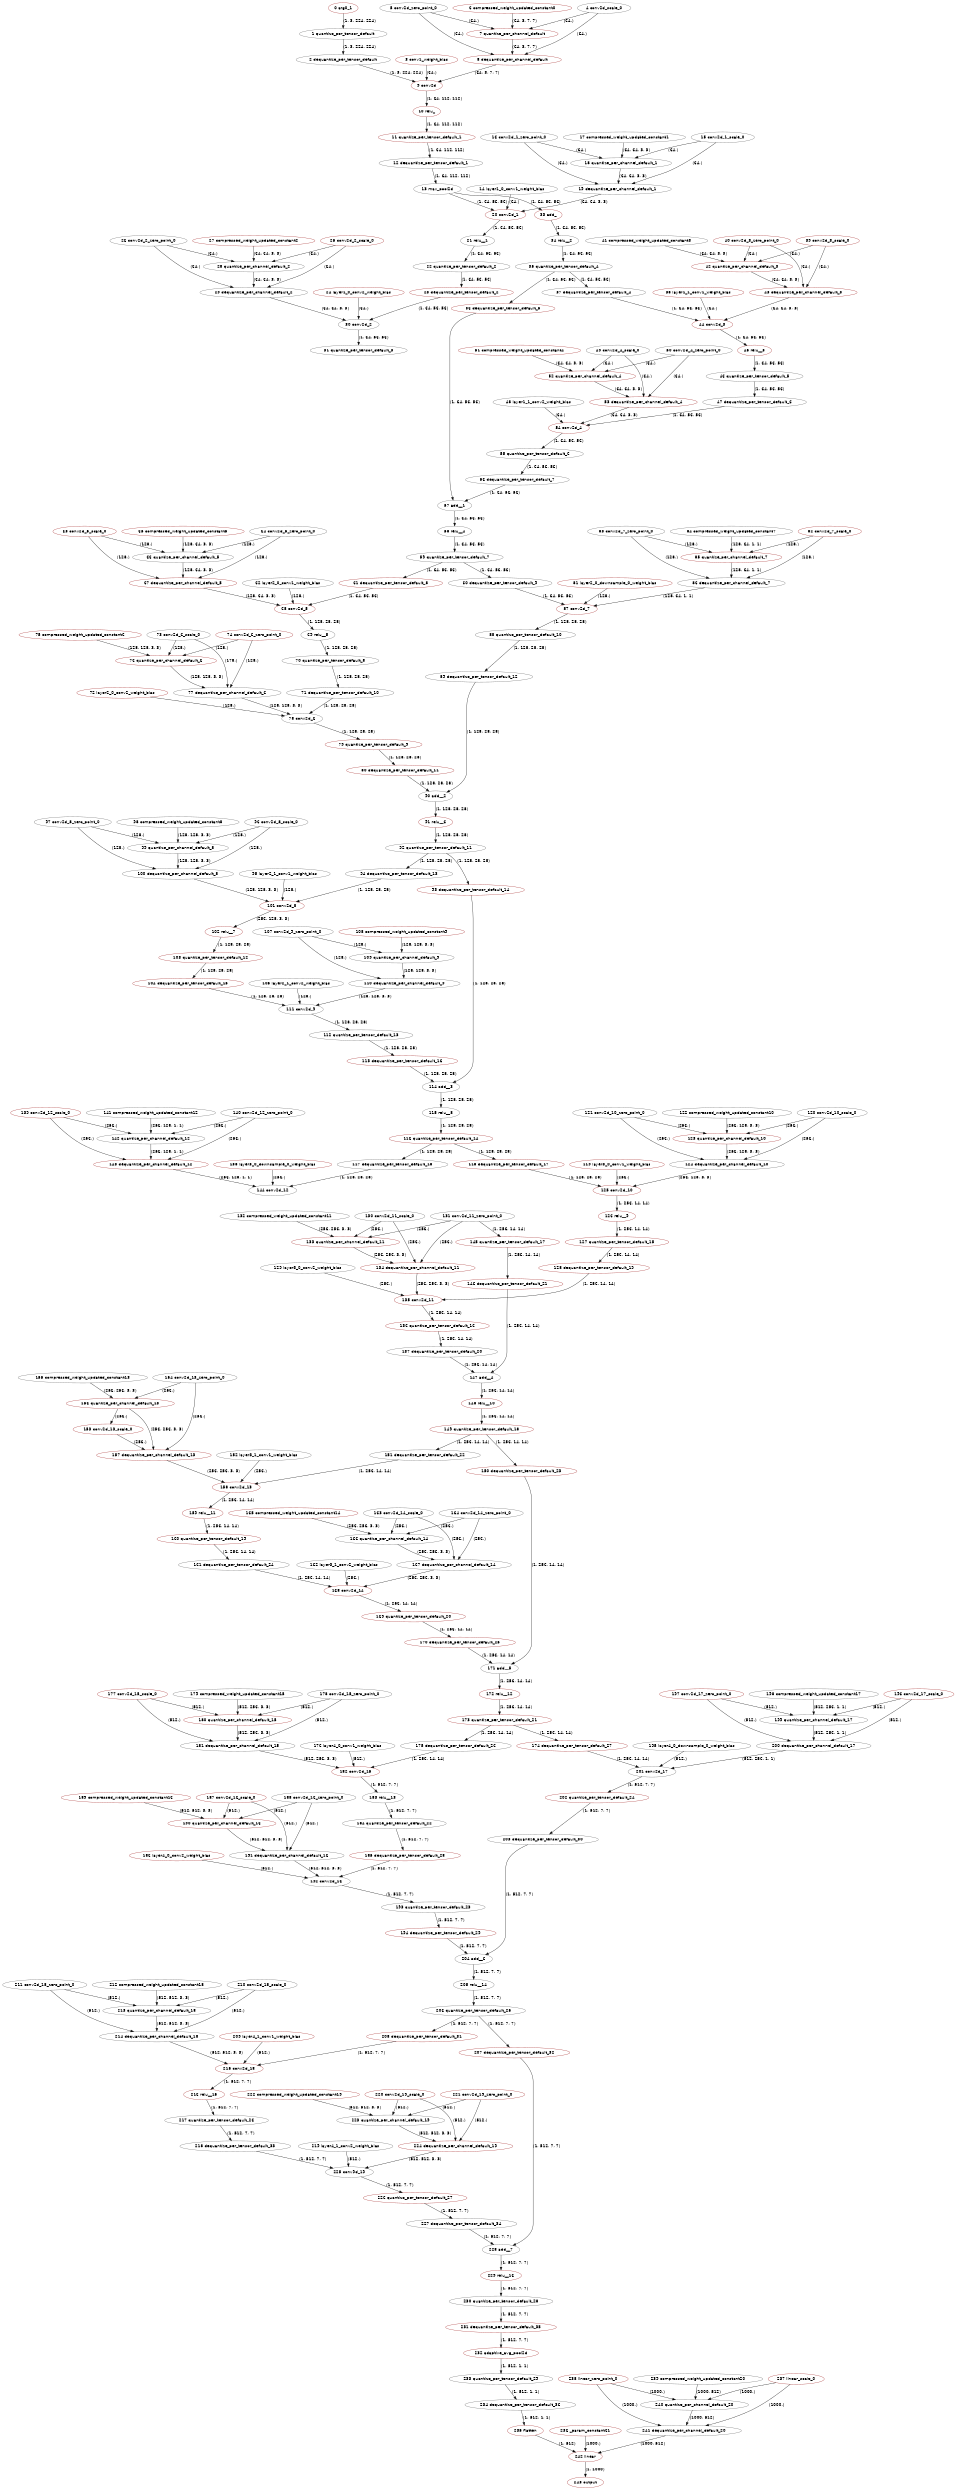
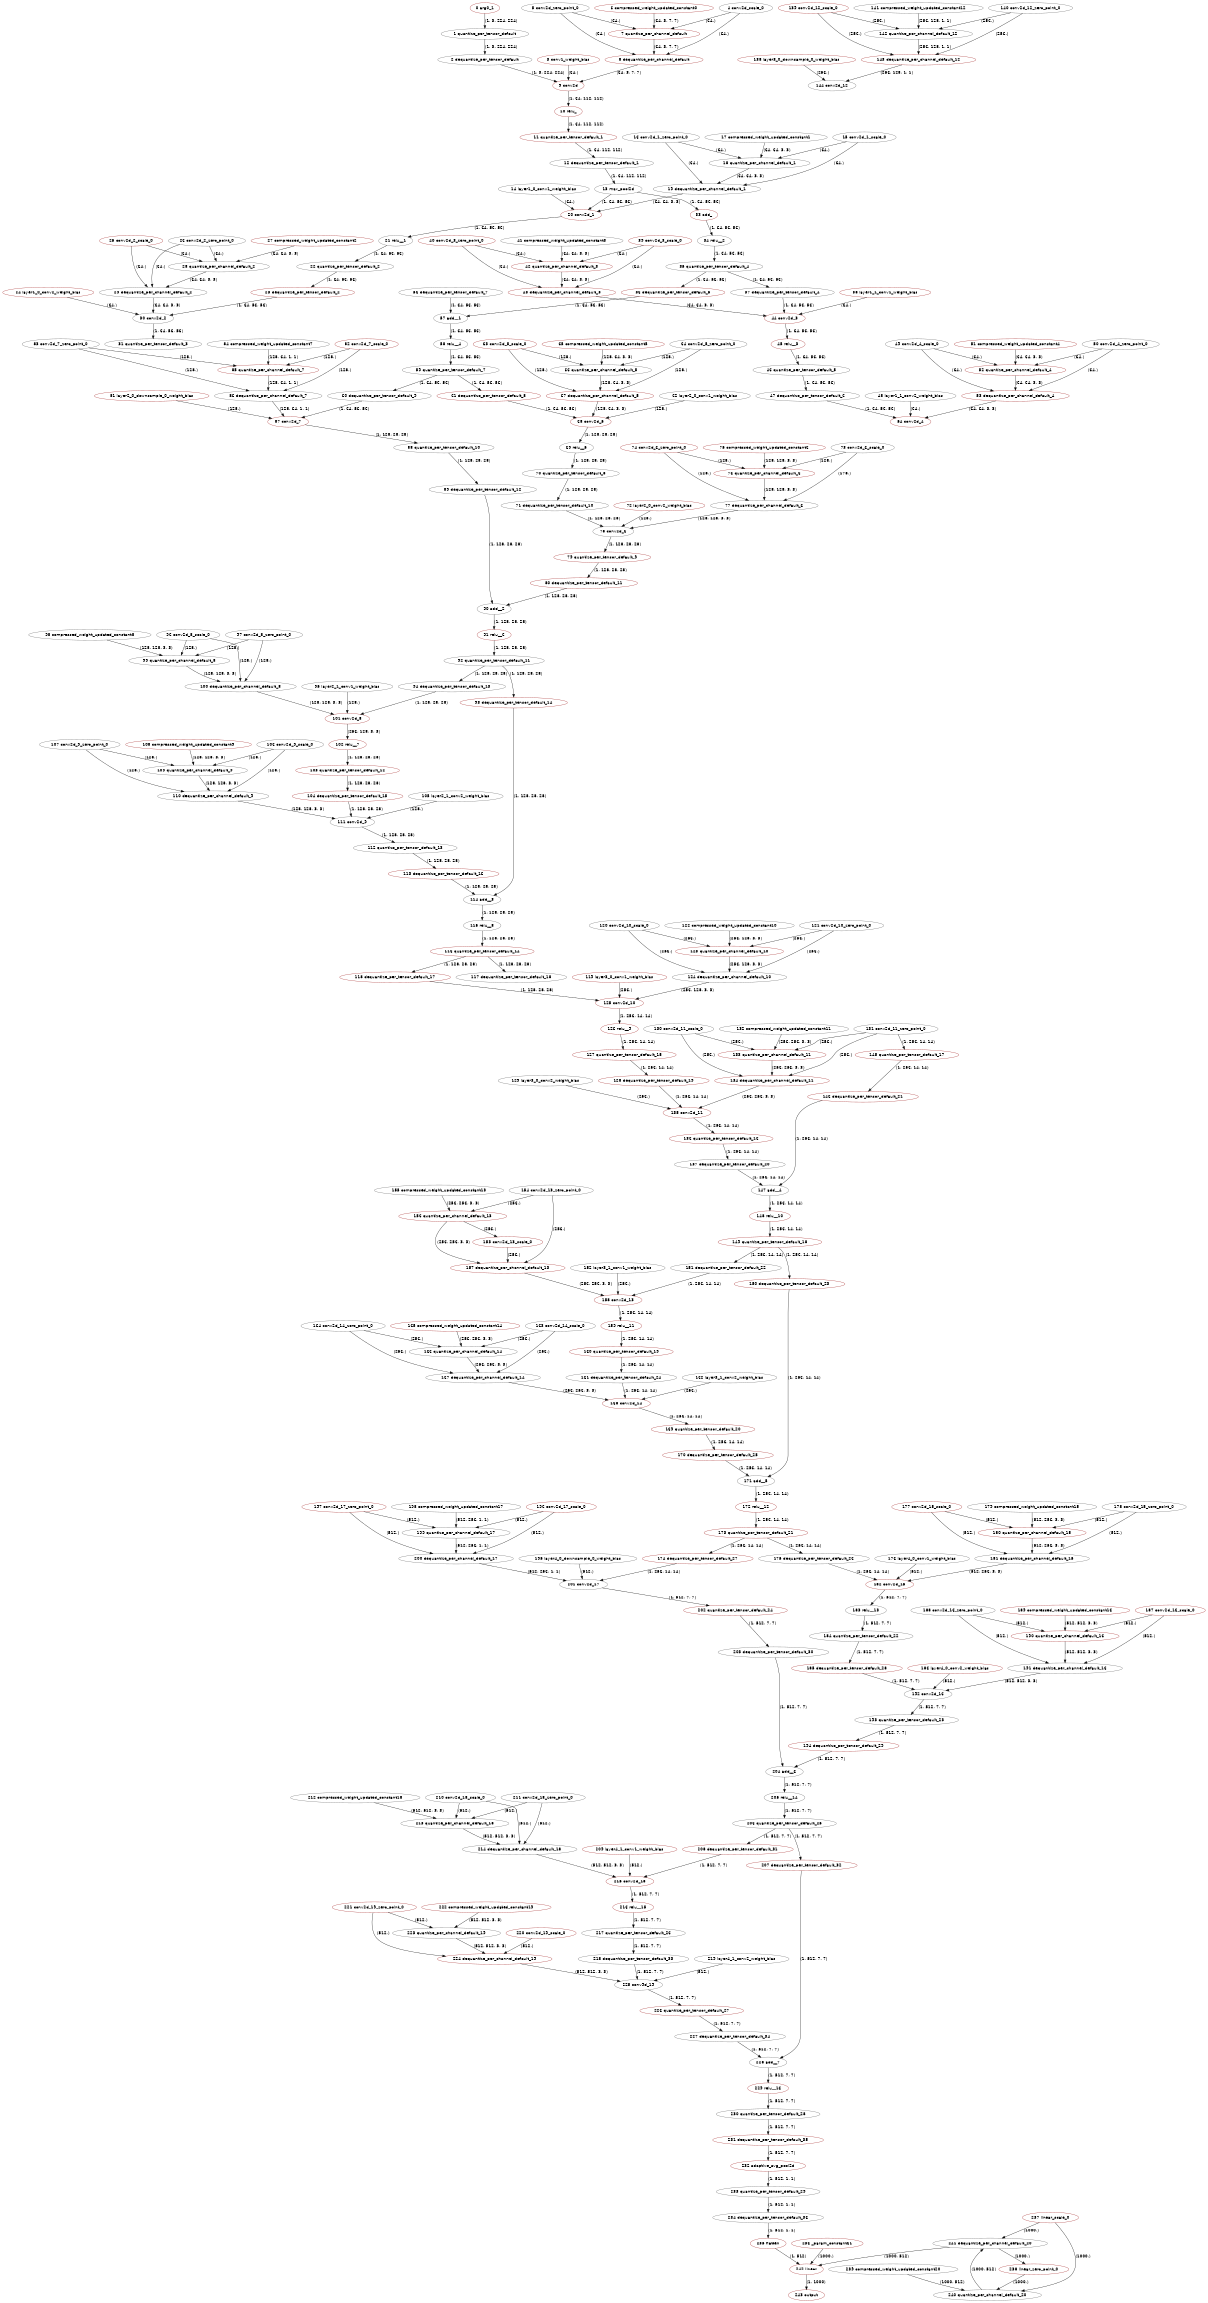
(535, 454) -> none
none -> (290, 745)
(332, 1178) -> none
(396, 2106) -> none
(623, 2411) -> (1011, 2256)
